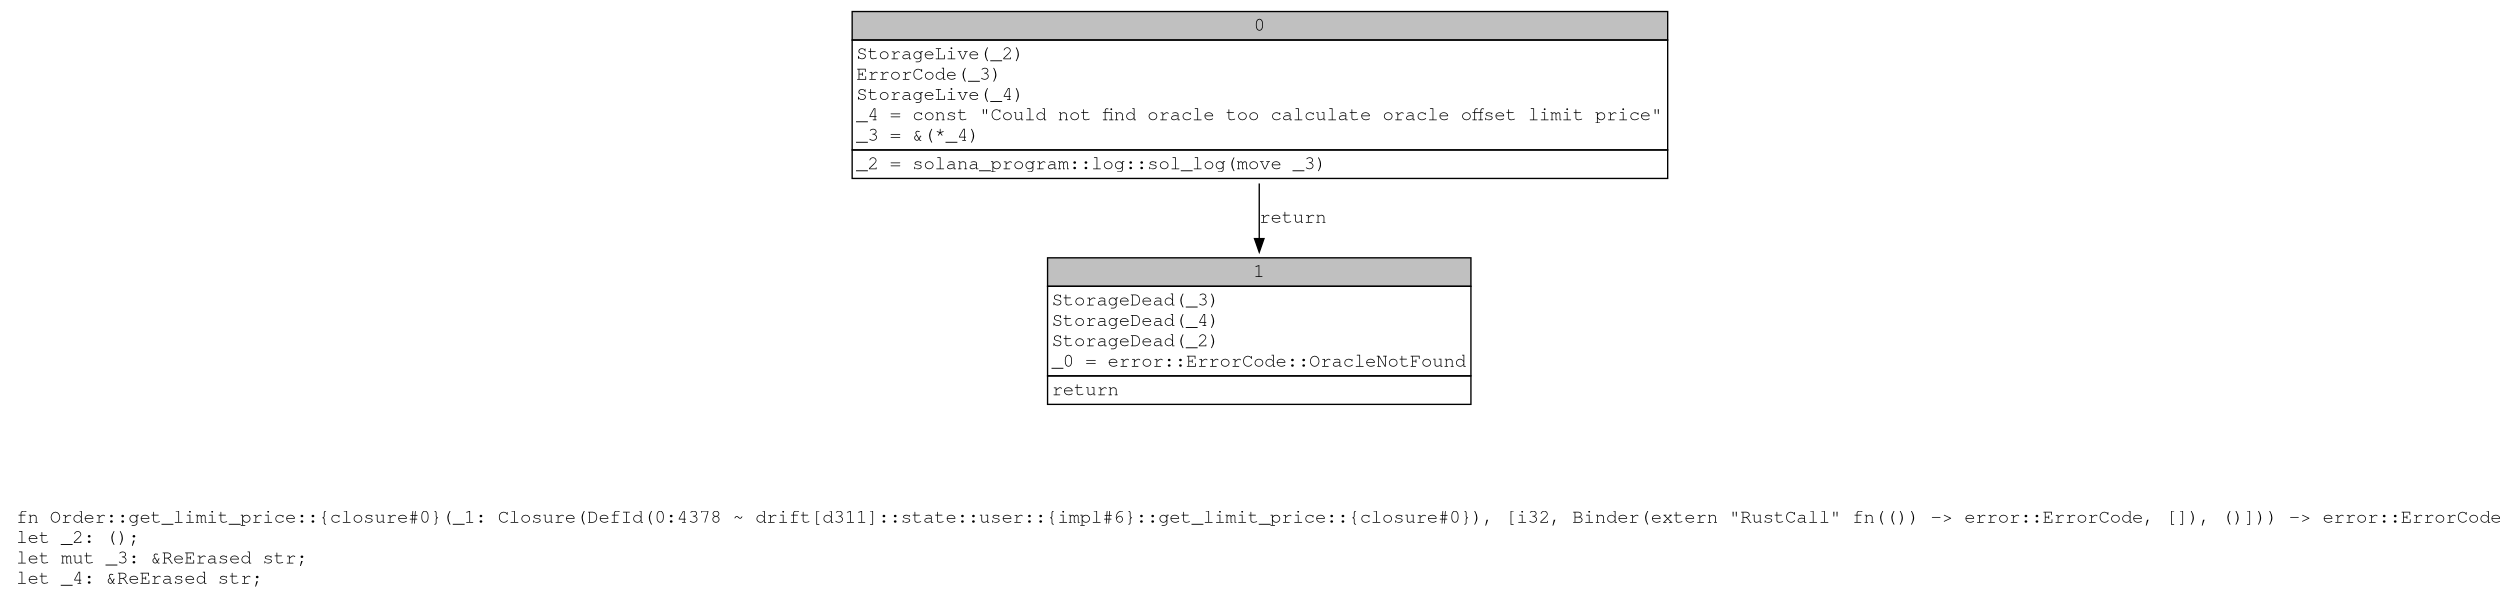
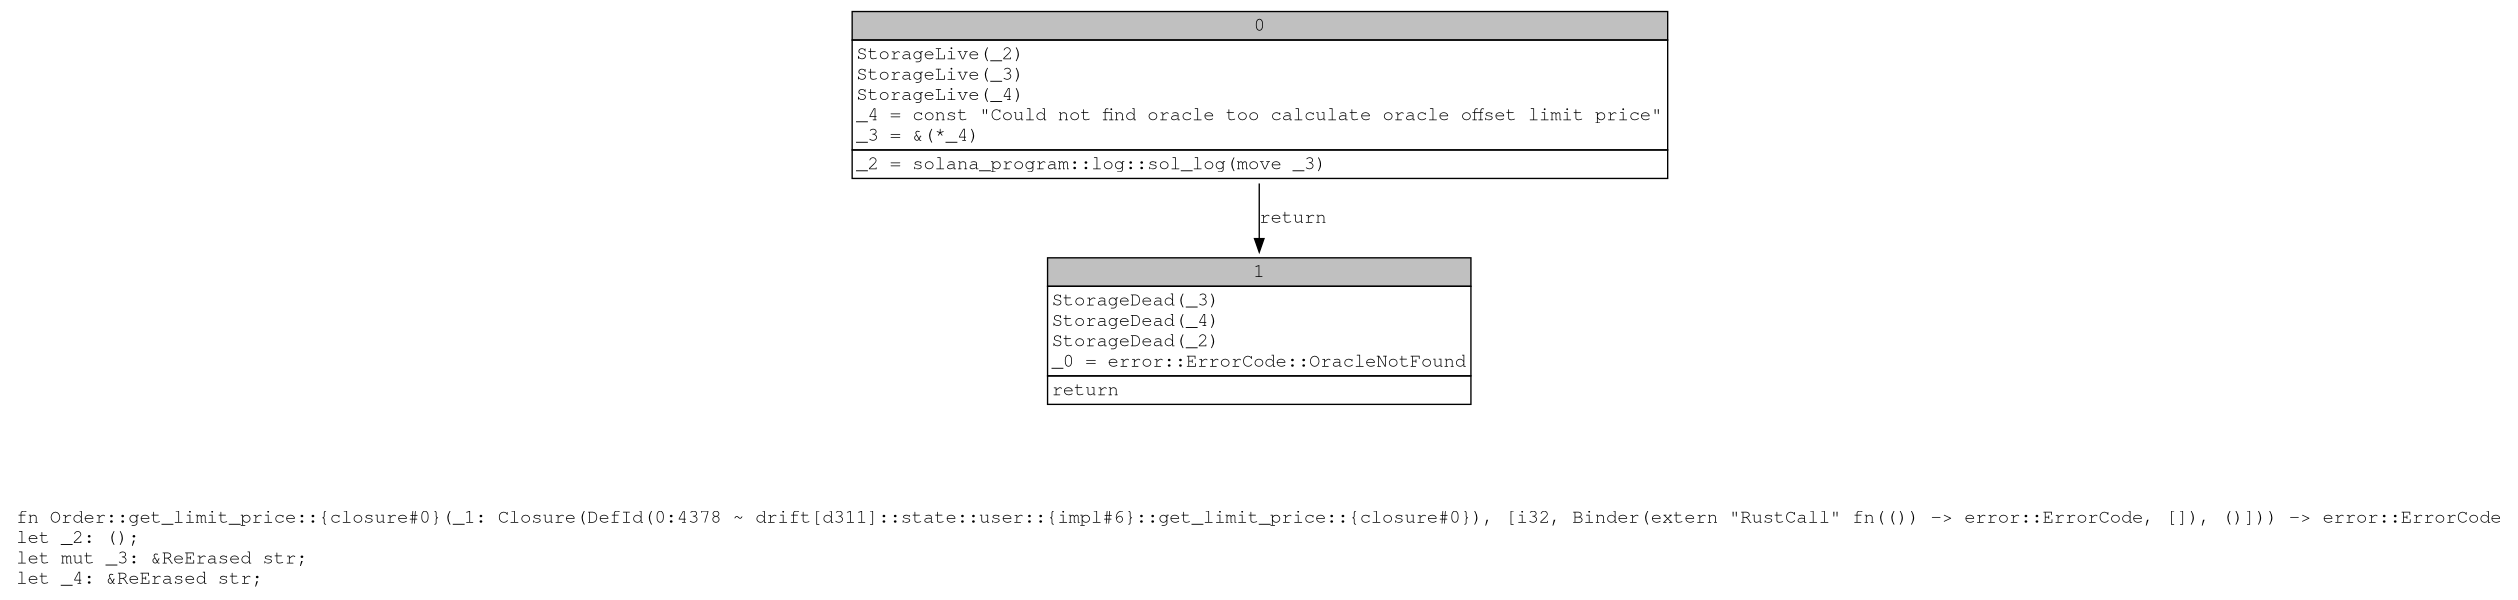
(930, 74) -> (940, 74)
